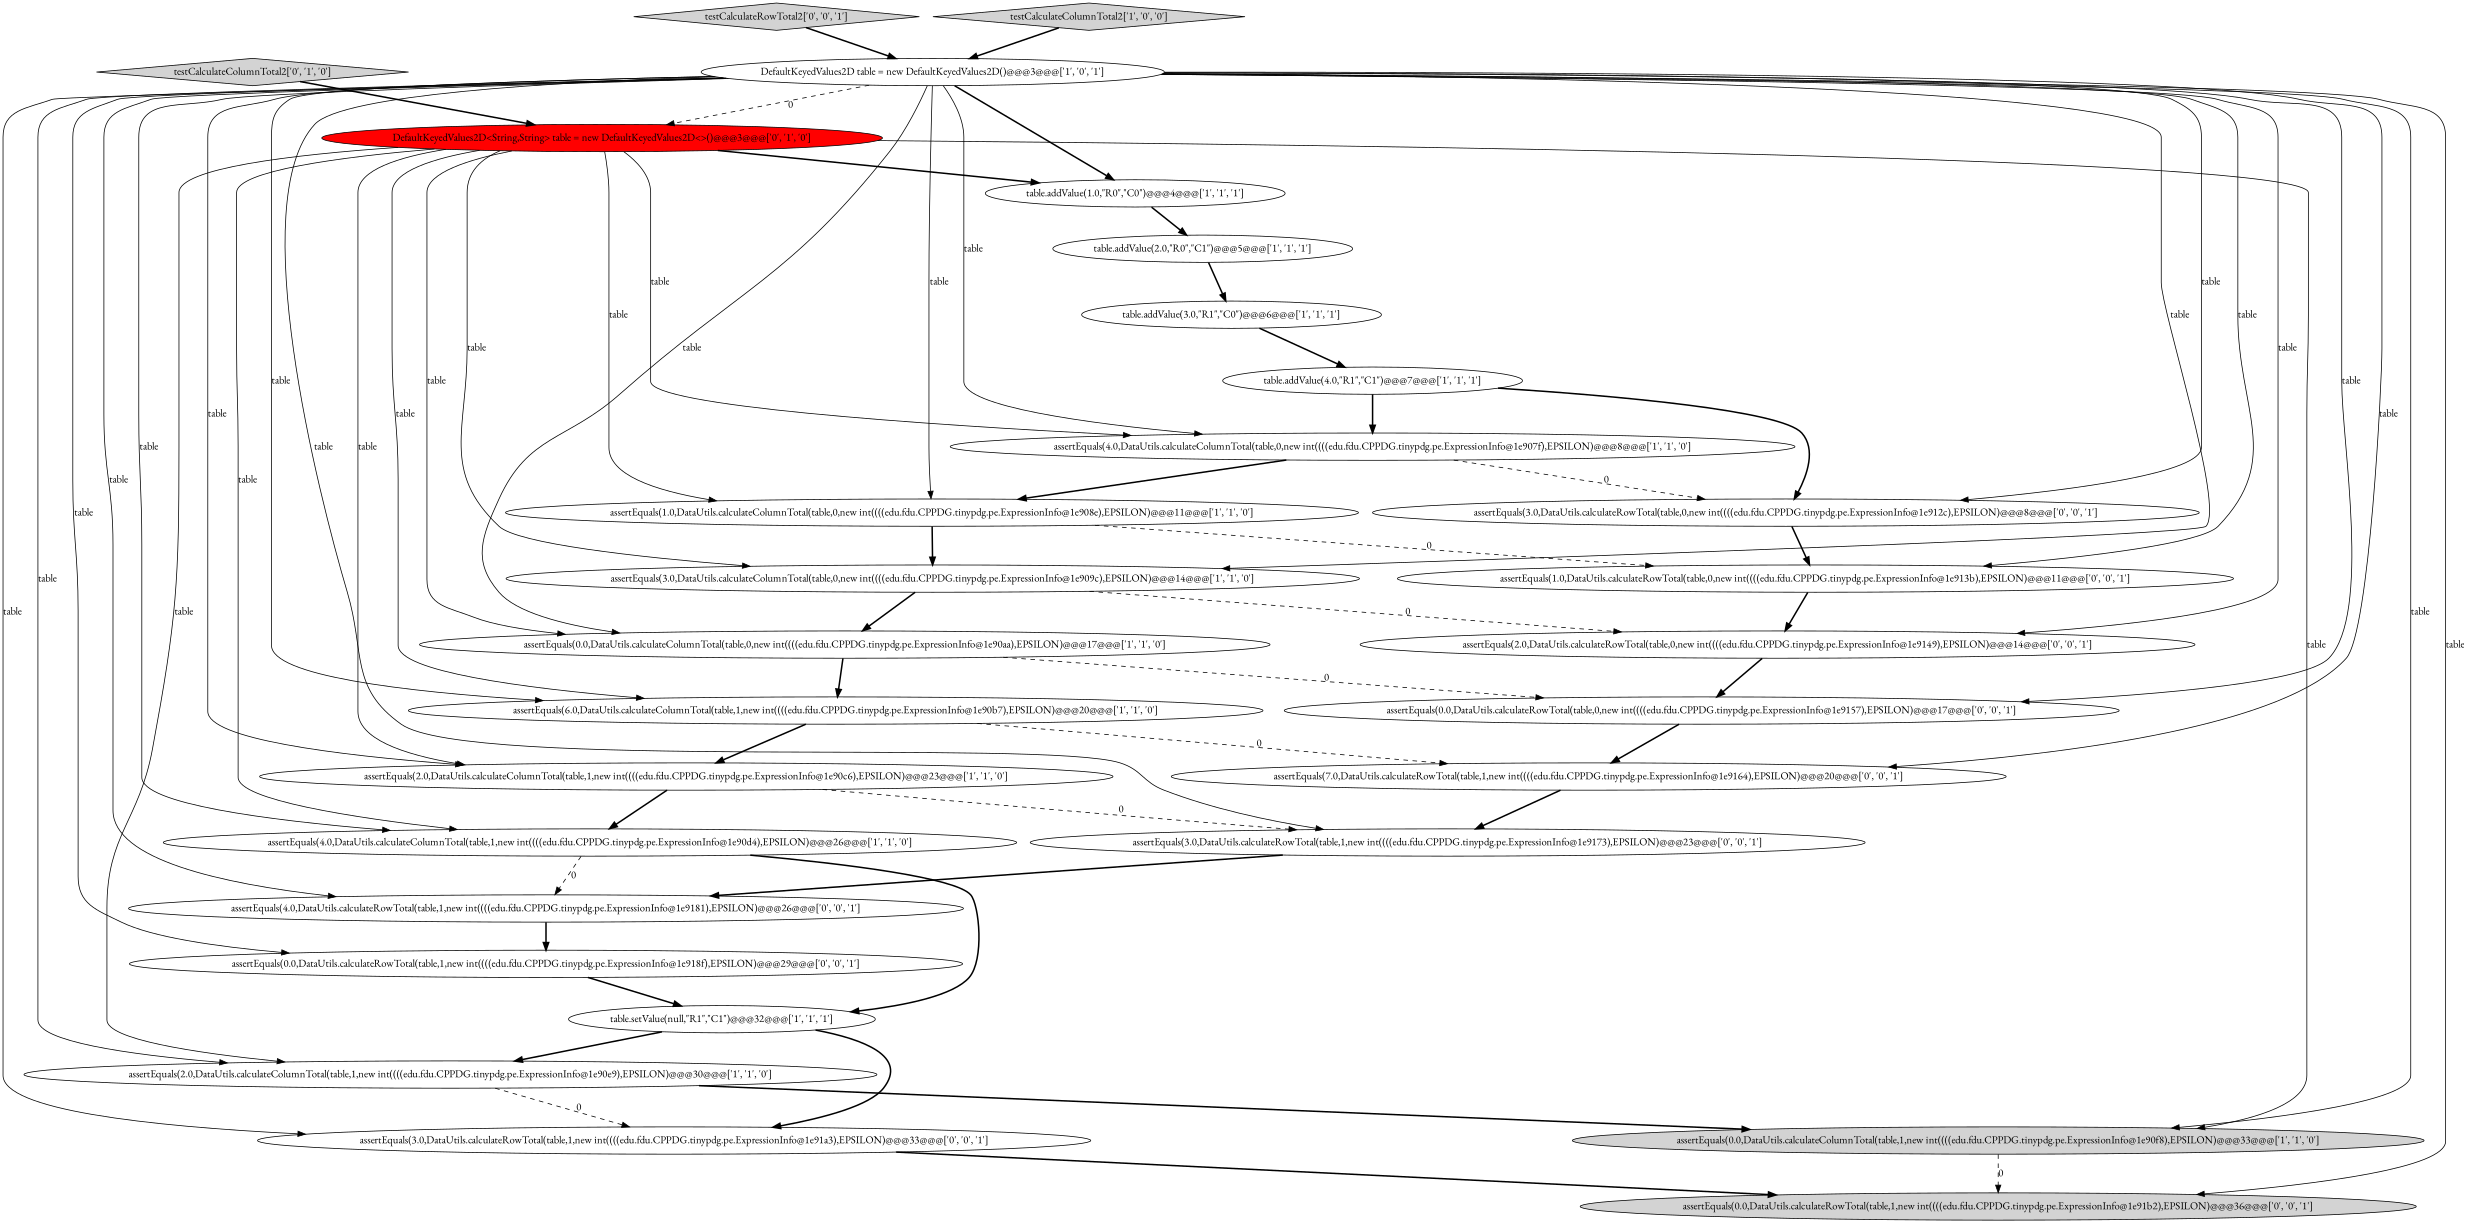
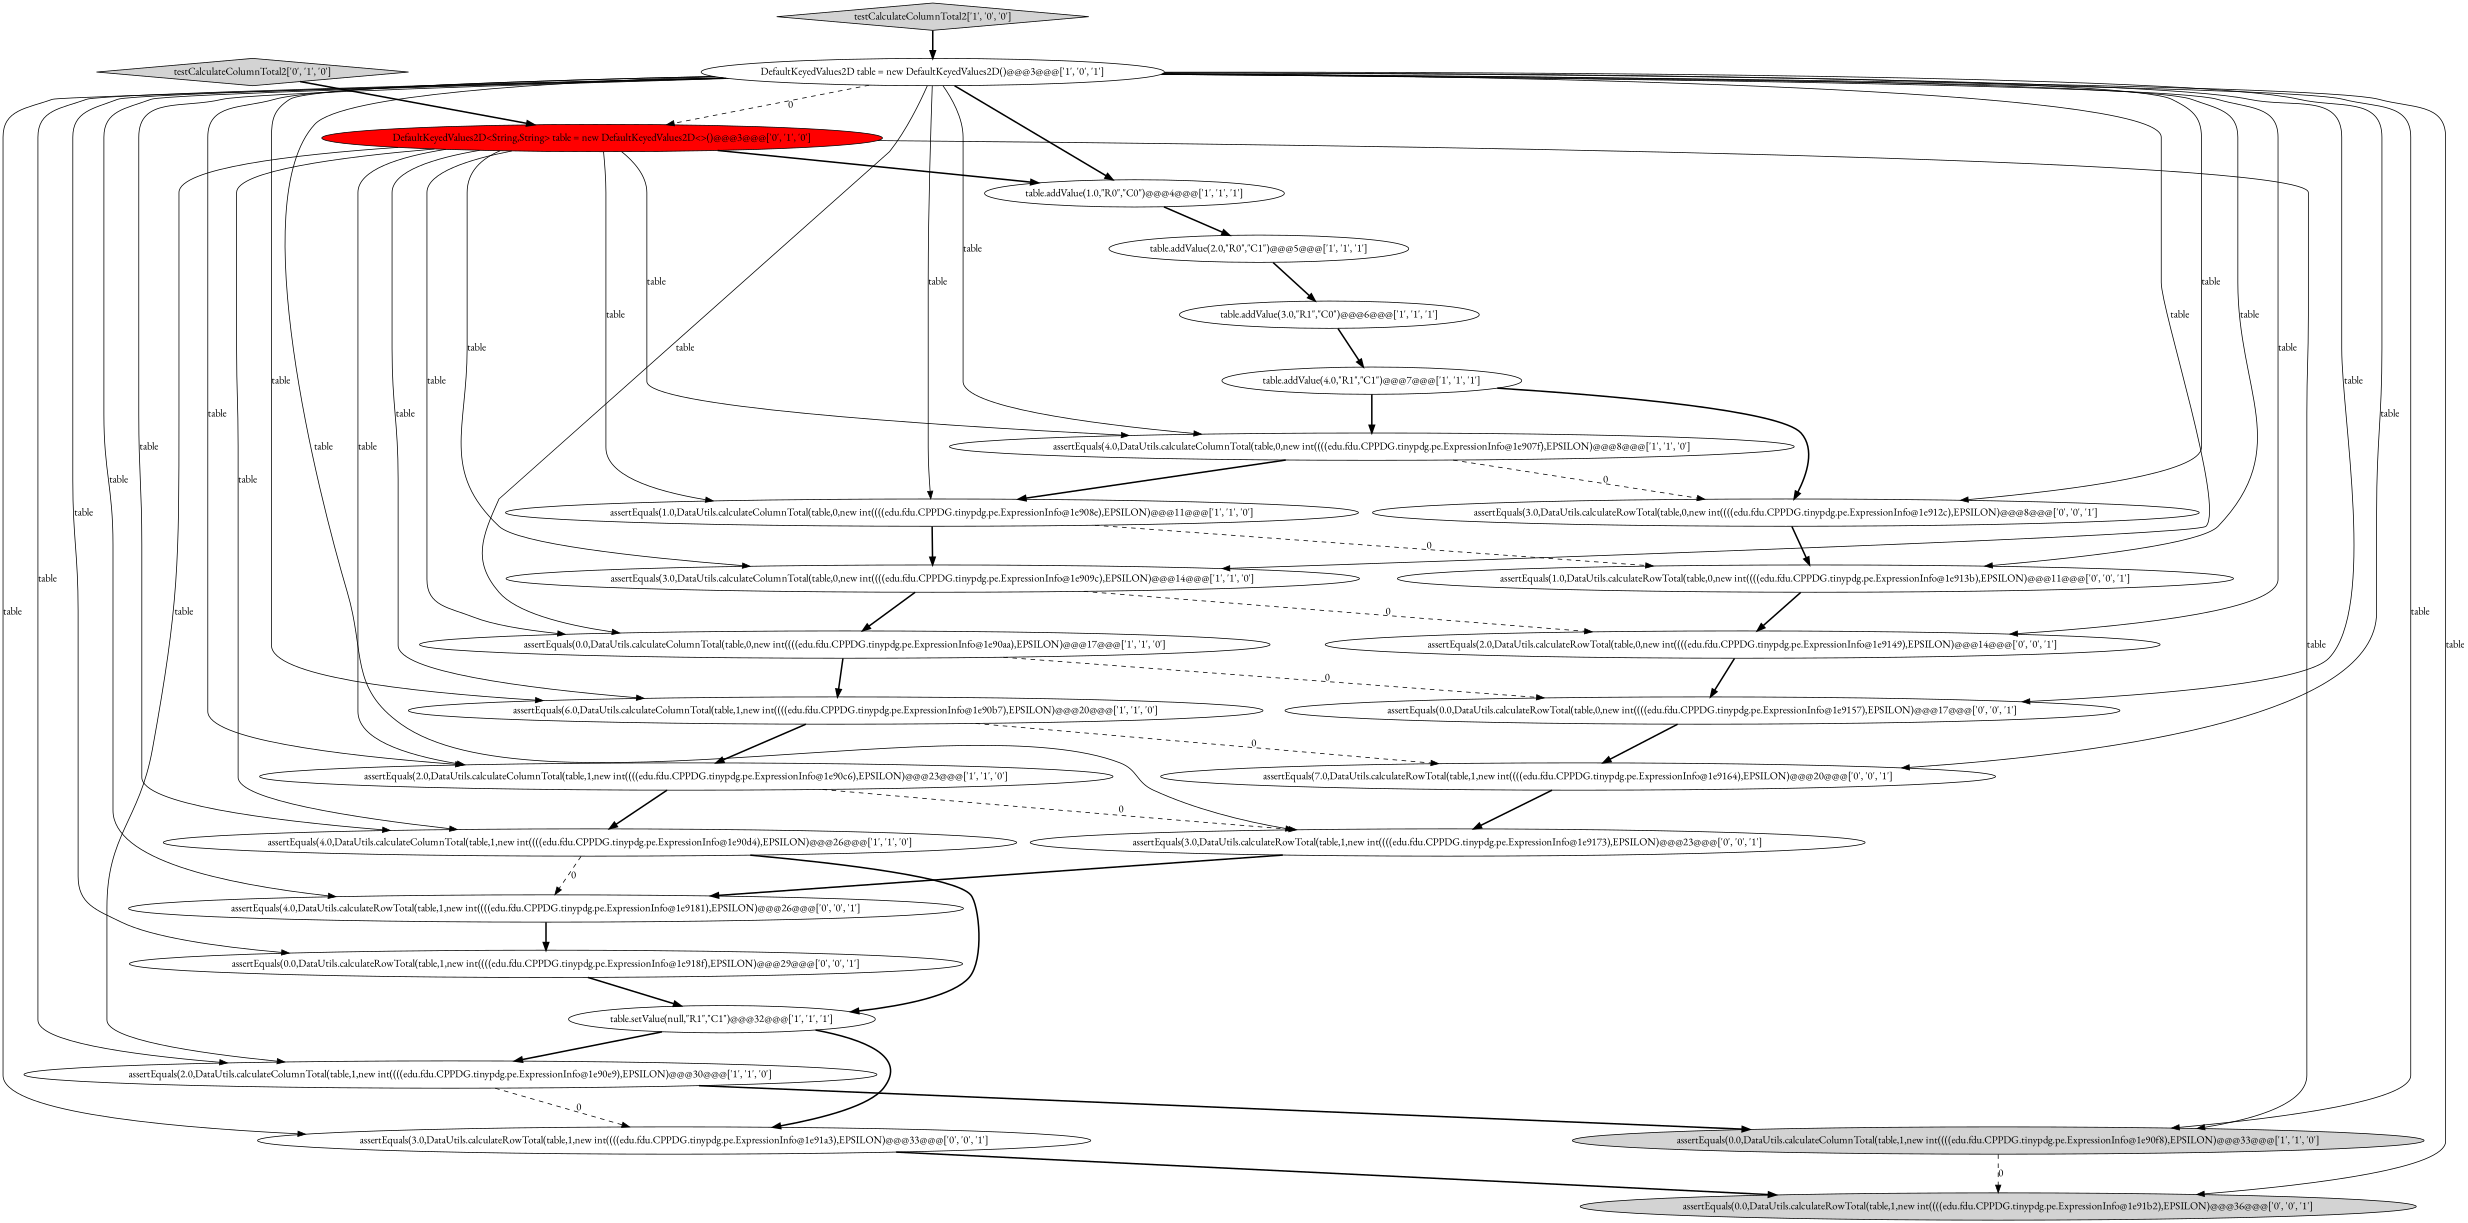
(777, 17) -> none
